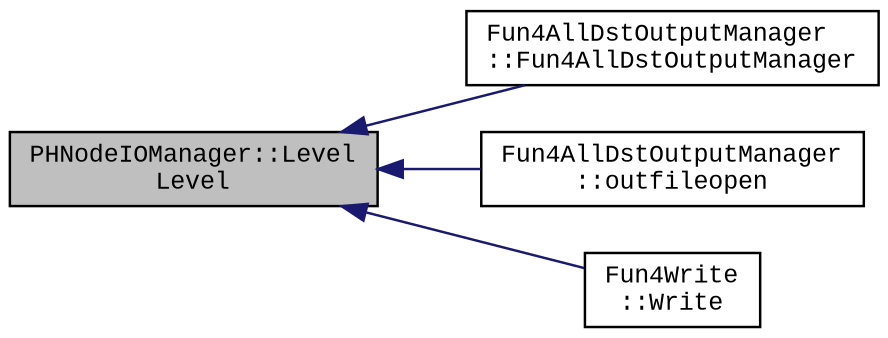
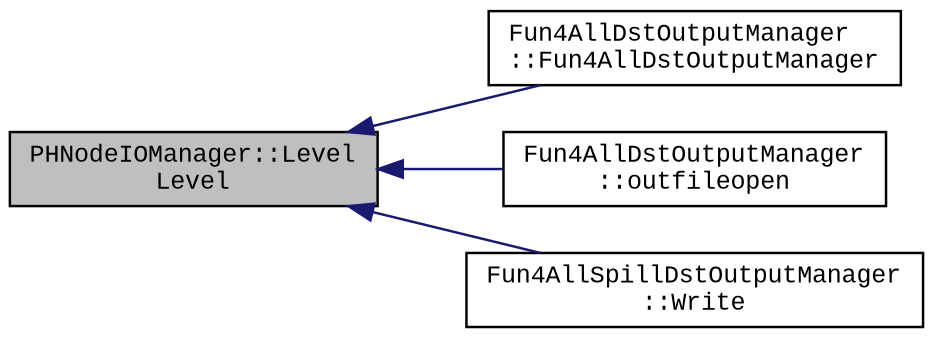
(673, 290) -> (695, 290)
